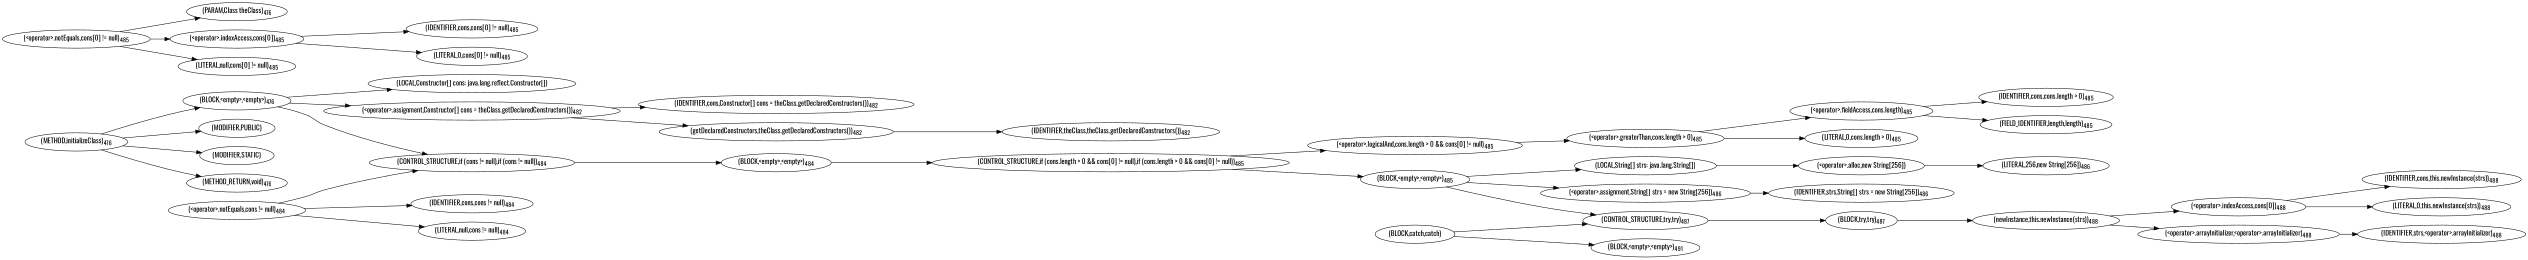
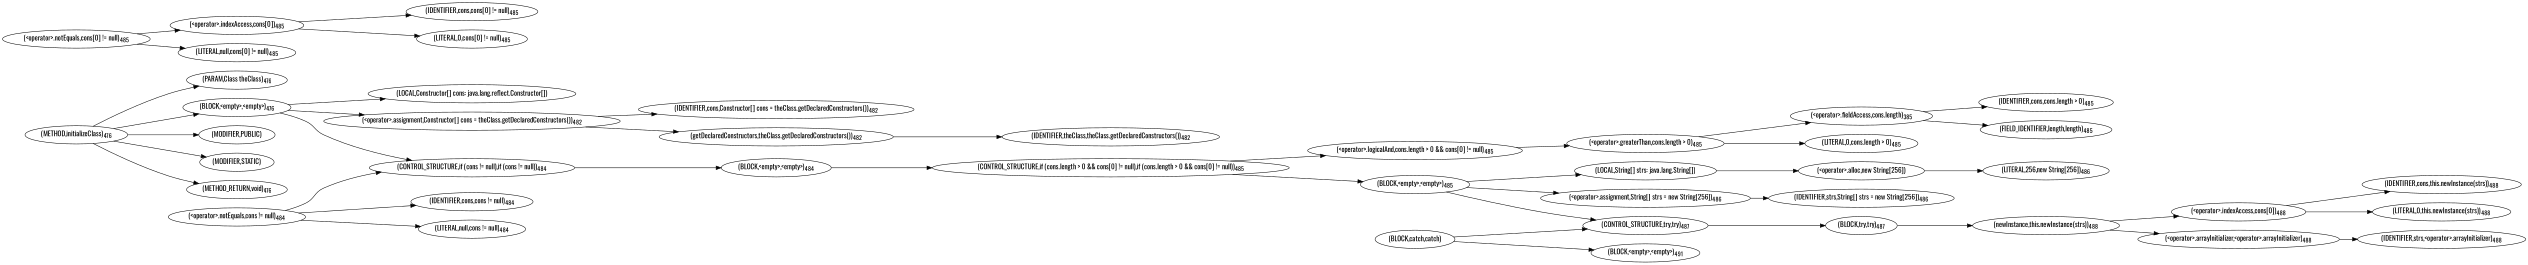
(157, 25) -> (142, 103)
(1908, 110) -> (1908, 115)
